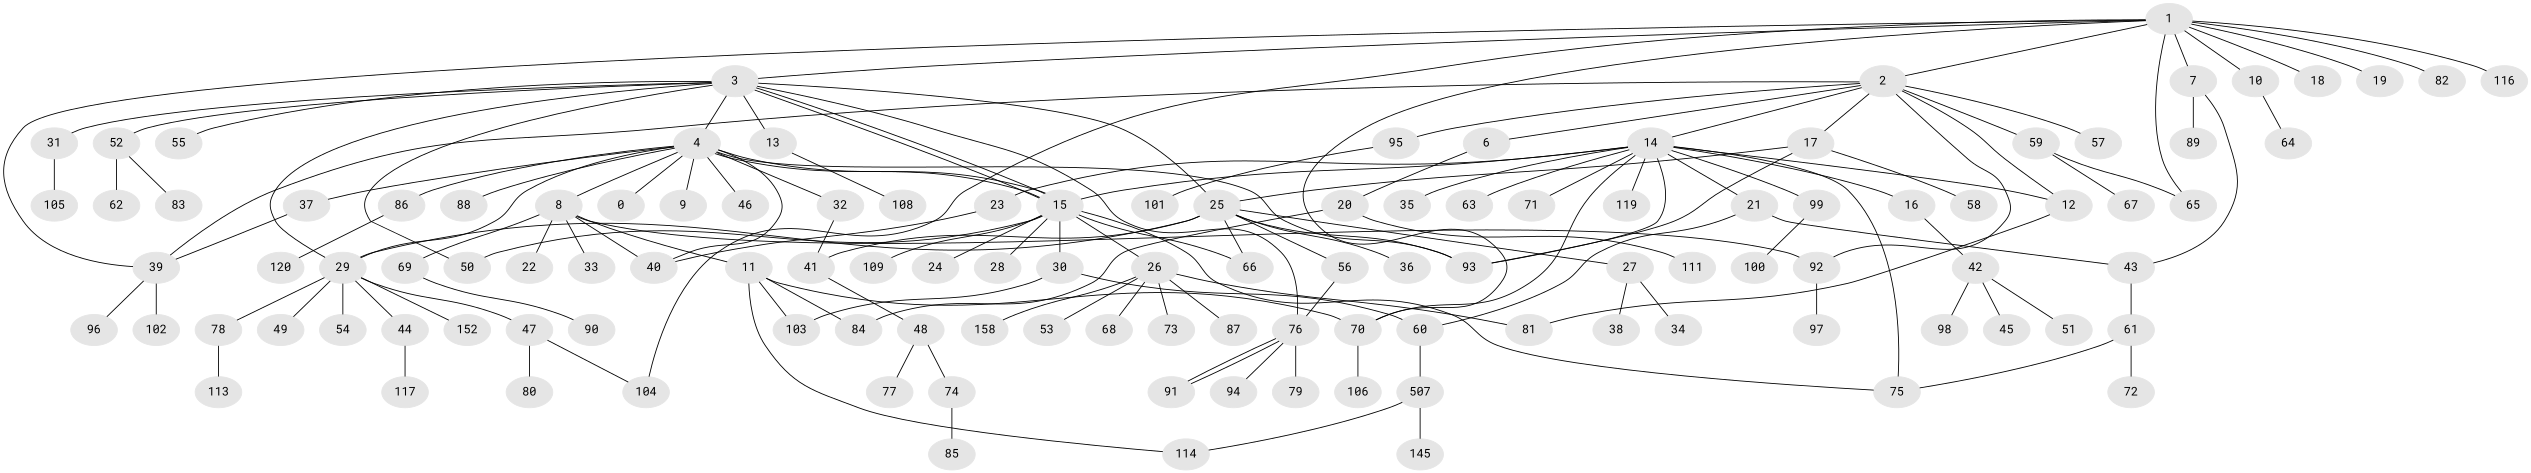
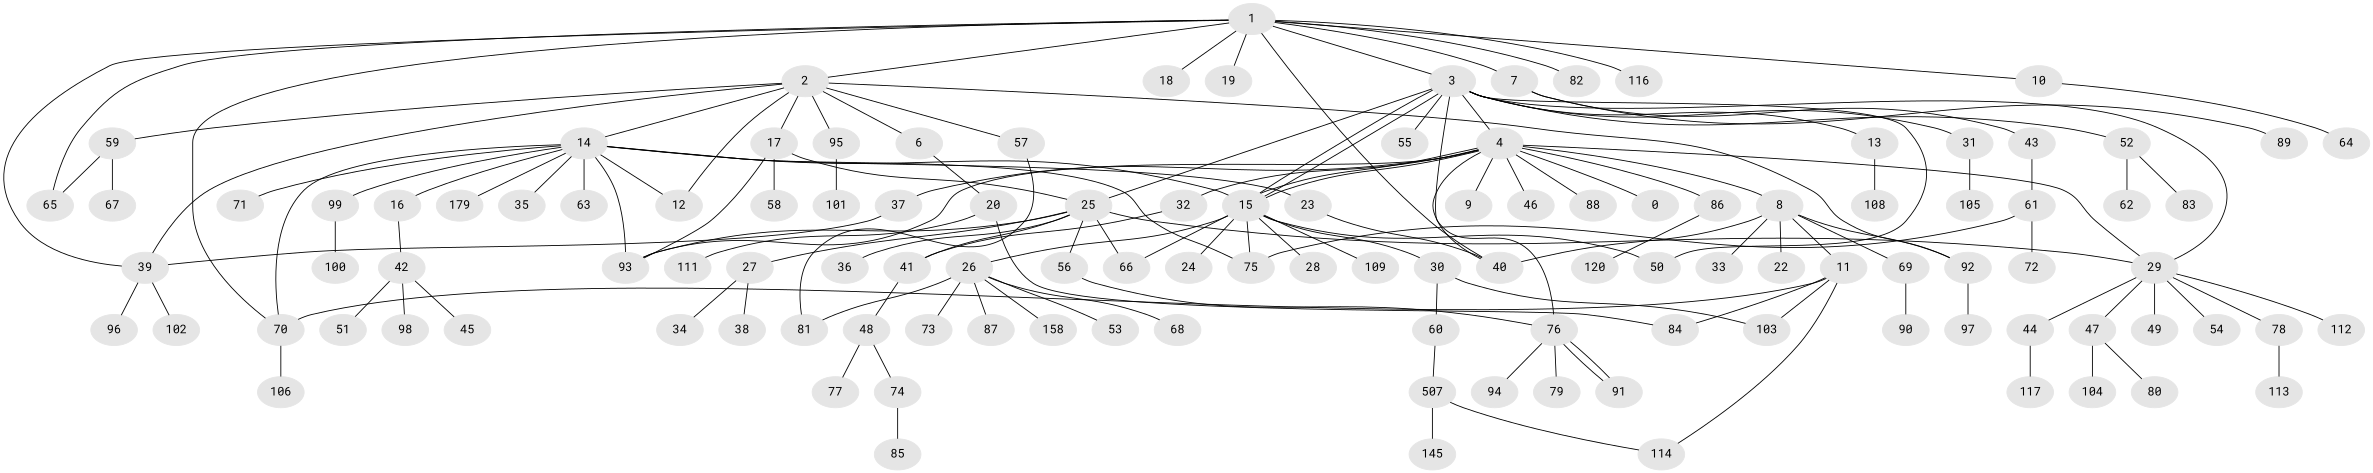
(1341, 81) -> (1362, 155)
(1627, 206) -> (460, 206)
(1754, 206) -> none
(1805, 292) -> (946, 244)
(467, 330) -> (2341, 330)
